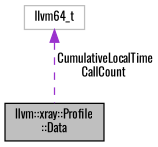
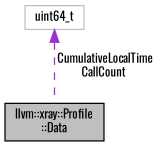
(54, 18) -> (54, 18)
